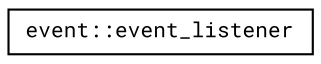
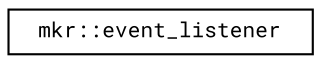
(161, 32) -> (161, 32)
